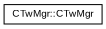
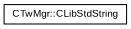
(53, 14) -> (65, 14)
